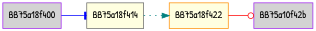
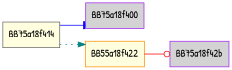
(72, 16) -> (71, 25)
(199, 16) -> (115, 54)
(283, 16) -> (199, 54)
